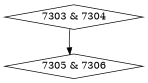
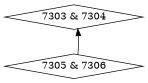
(69, 38) -> (78, 45)
